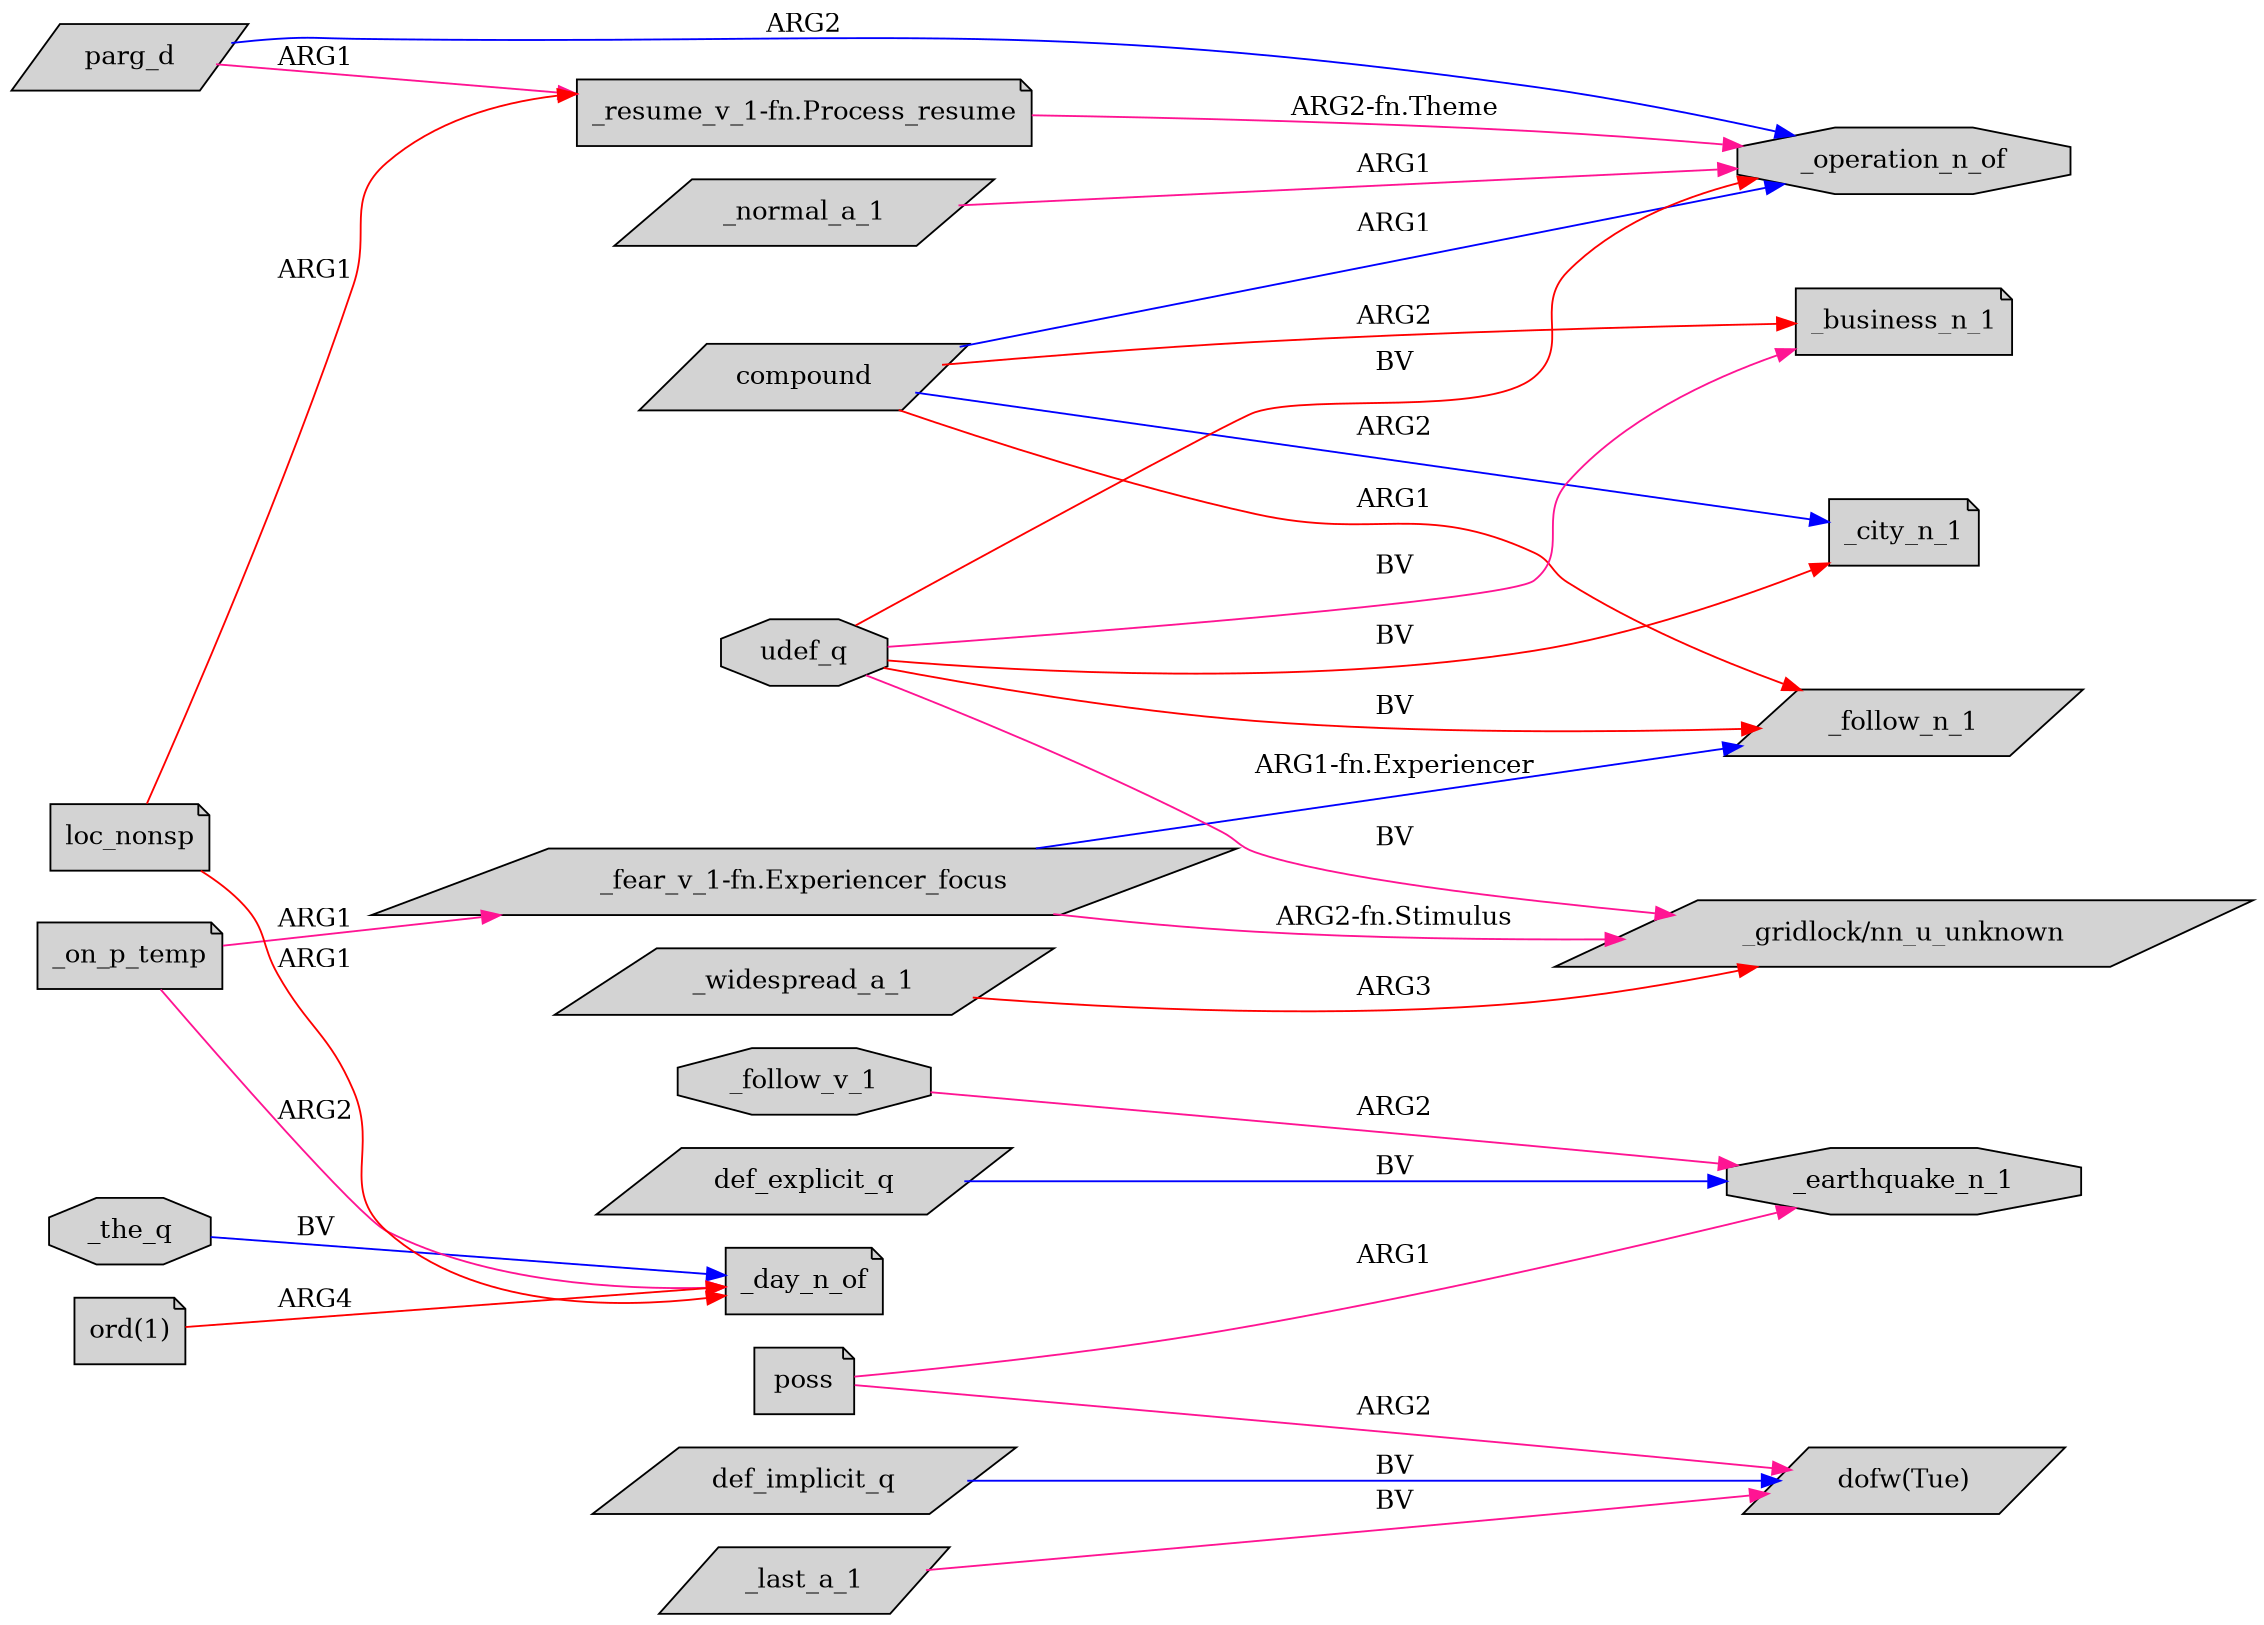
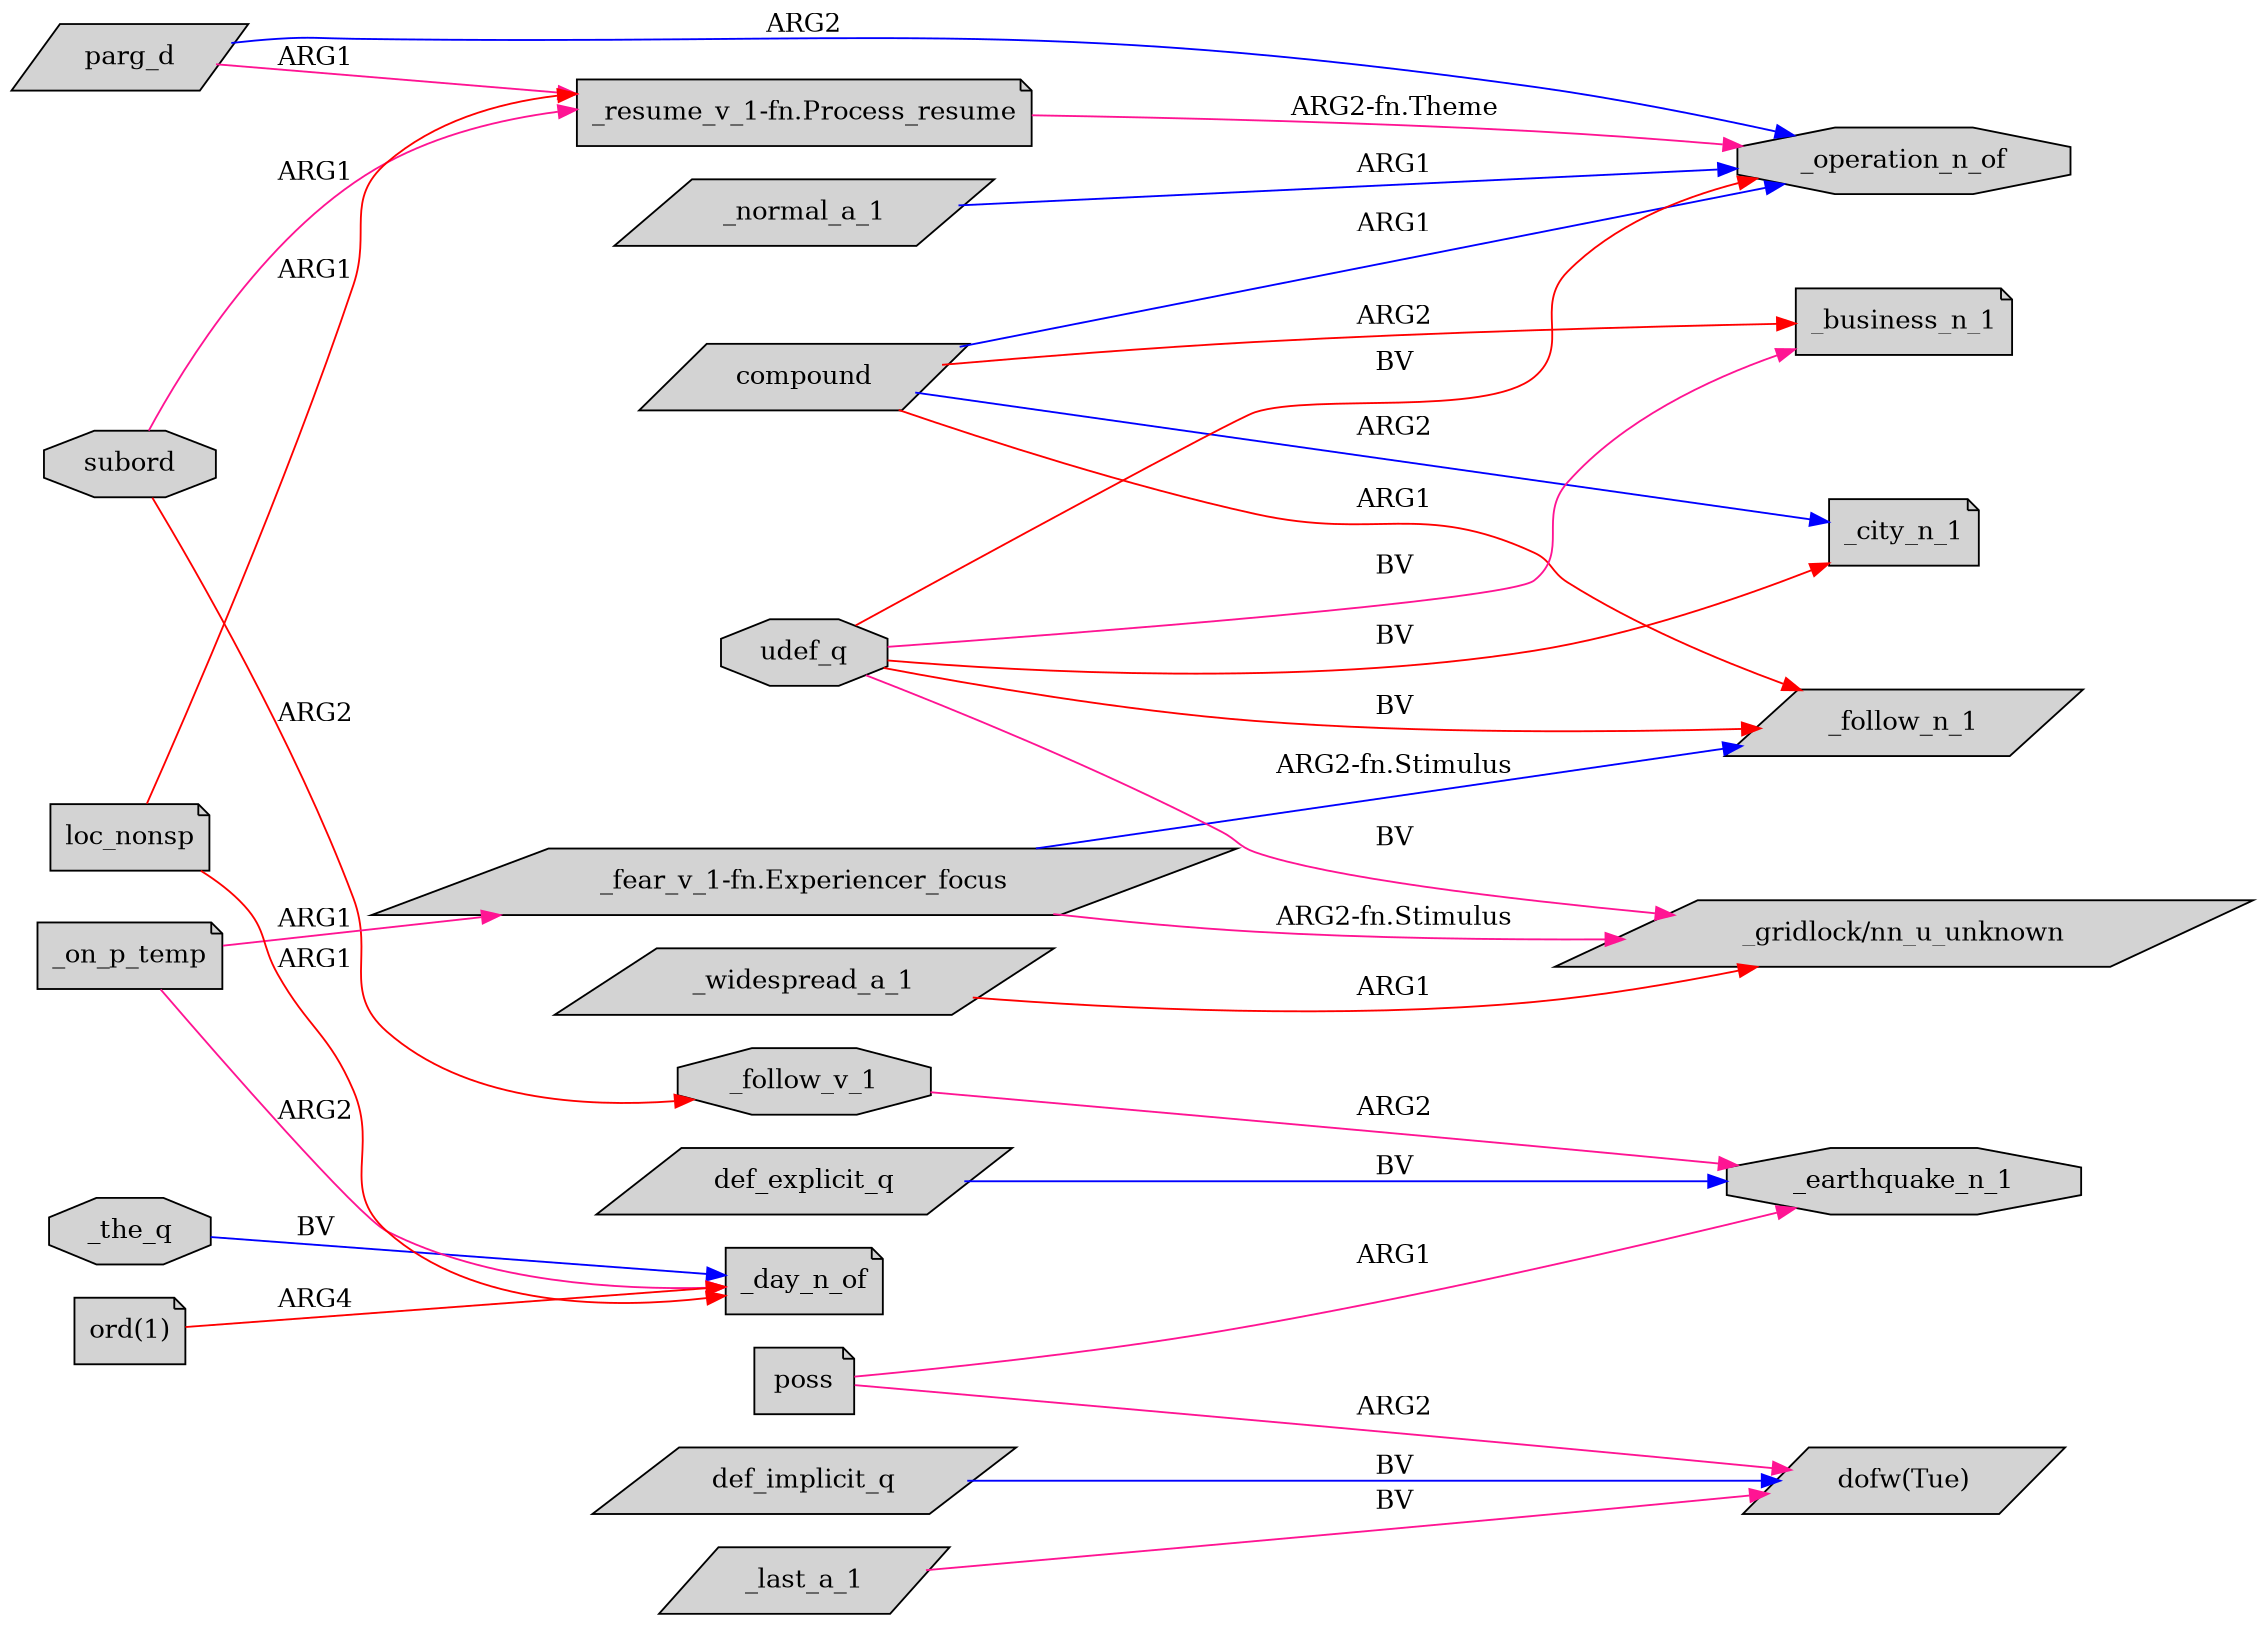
(1338, 187) -> (1338, 187)
none -> (130, 464)
(1395, 766) -> (1395, 766)
(1395, 988) -> (1395, 988)
